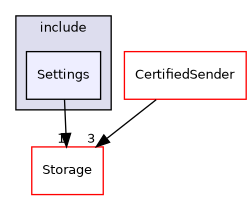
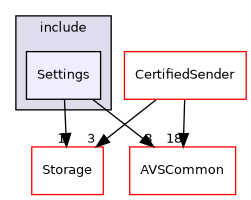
none -> (183, 171)
